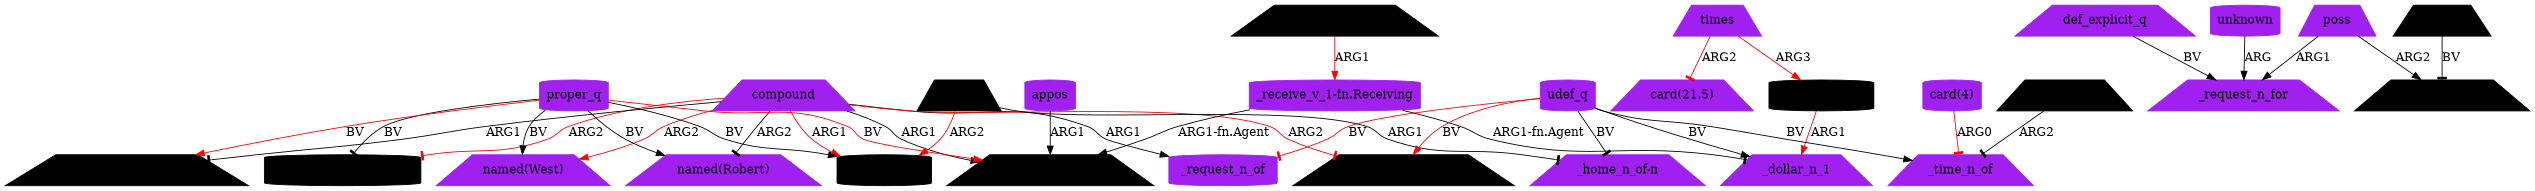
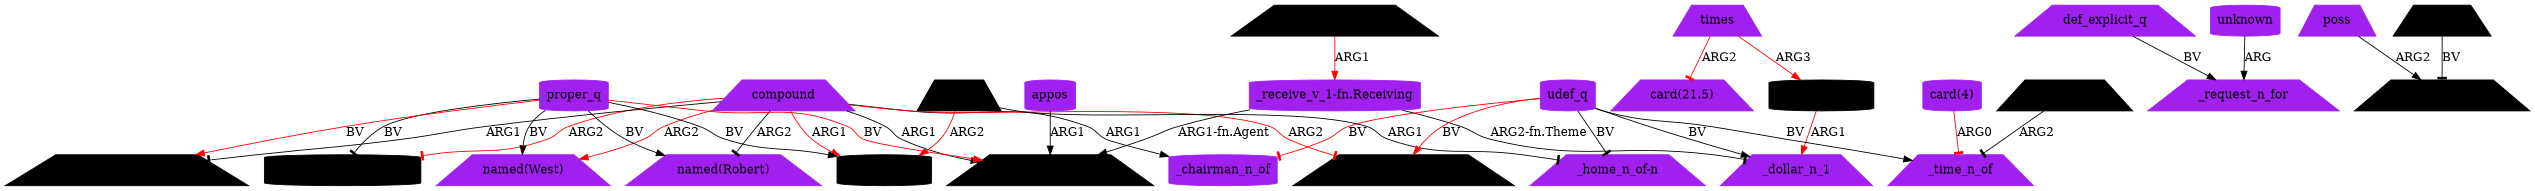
(2294, 55) -> none
(1539, 133) -> (1539, 133)
(1223, 170) -> (1223, 170)
